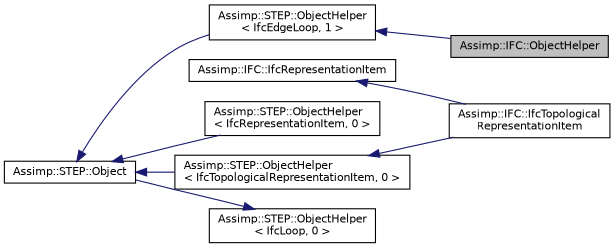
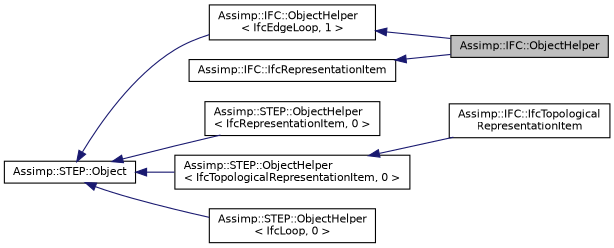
(292, 22) -> (292, 22)
(417, 93) -> (428, 57)
(190, 193) -> (152, 204)
